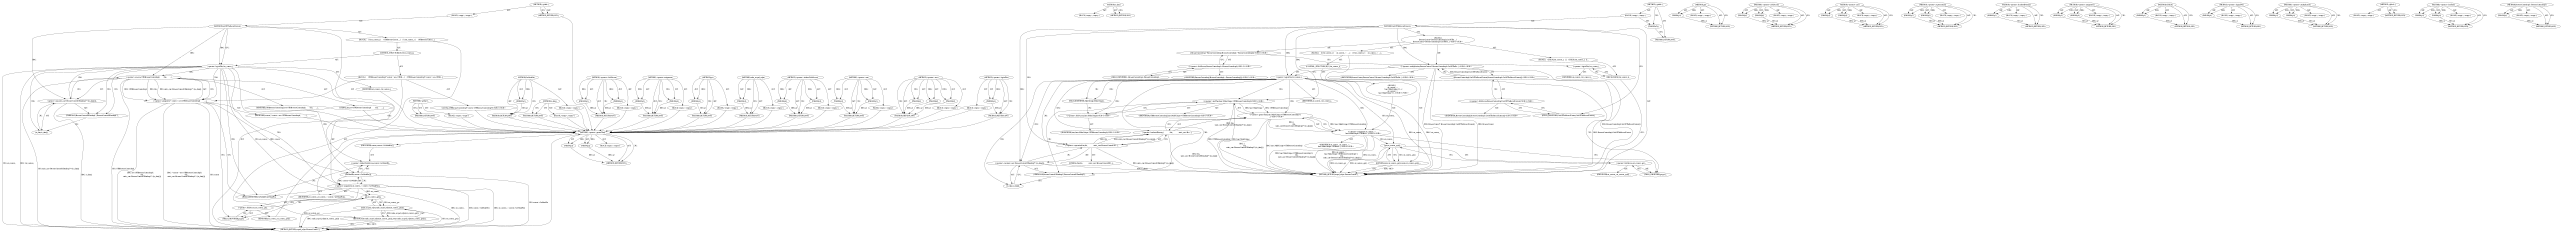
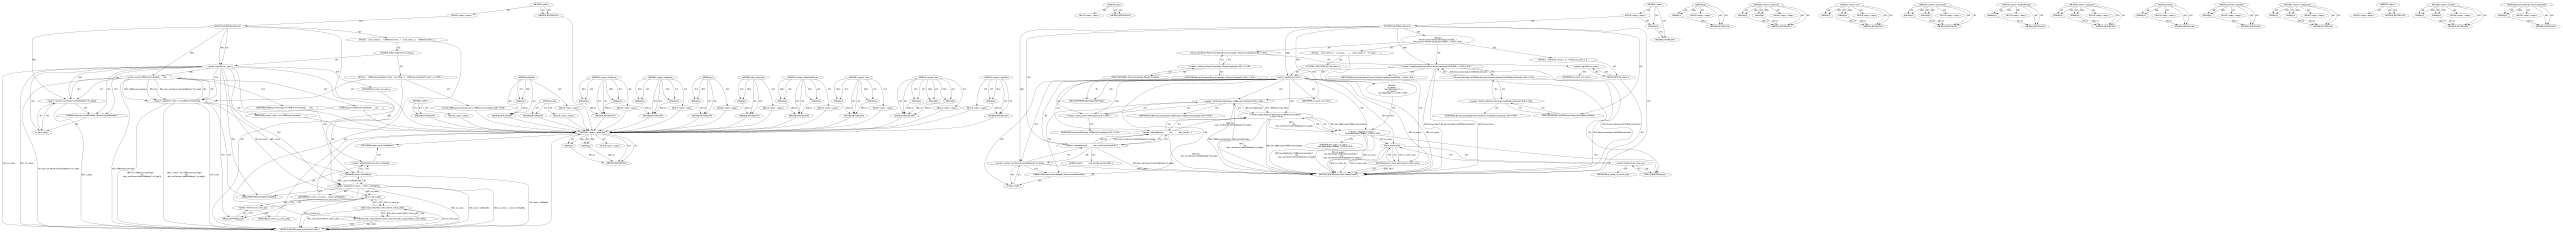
(1087, 108) -> (1066, 89)
(370, 153) -> (376, 156)
